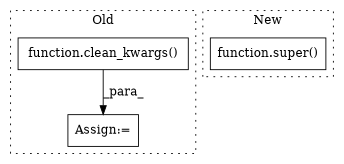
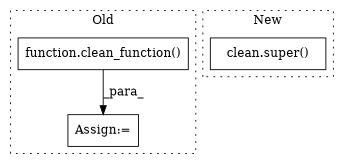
(103, 54) -> (103, 54)
(268, 54) -> (268, 54)
